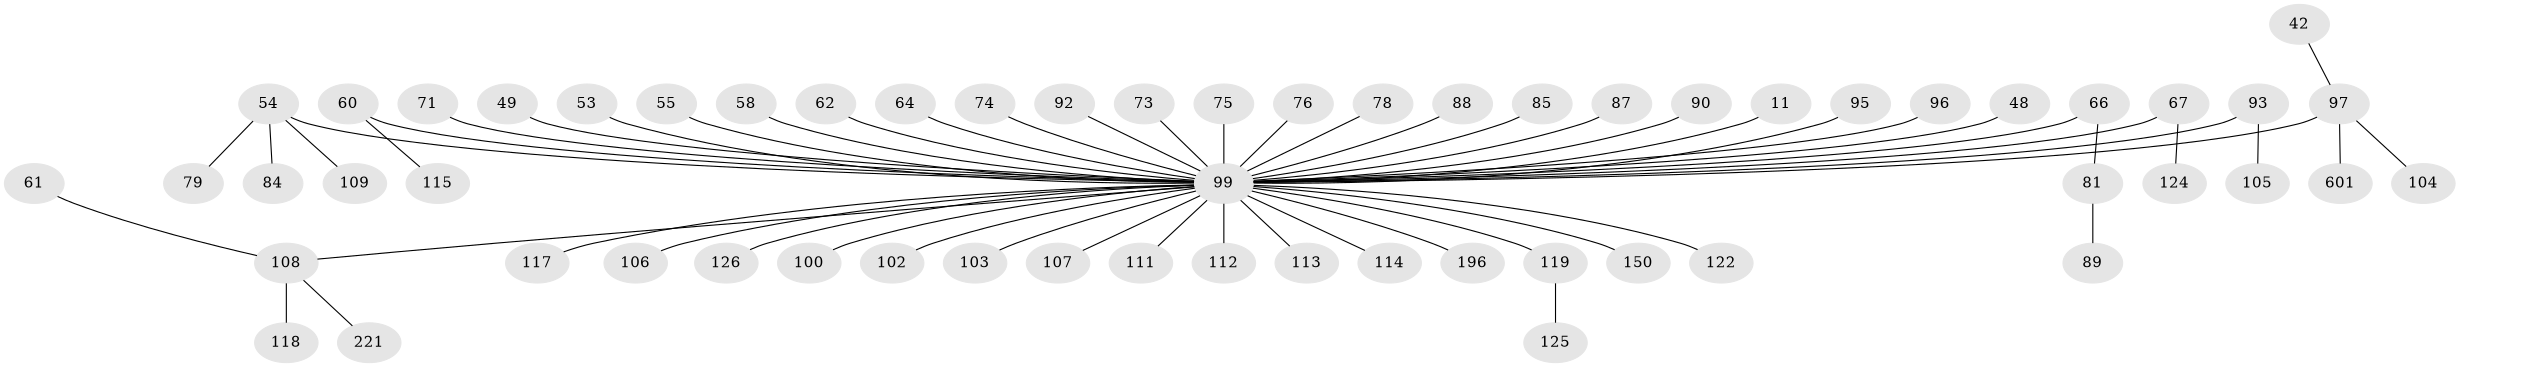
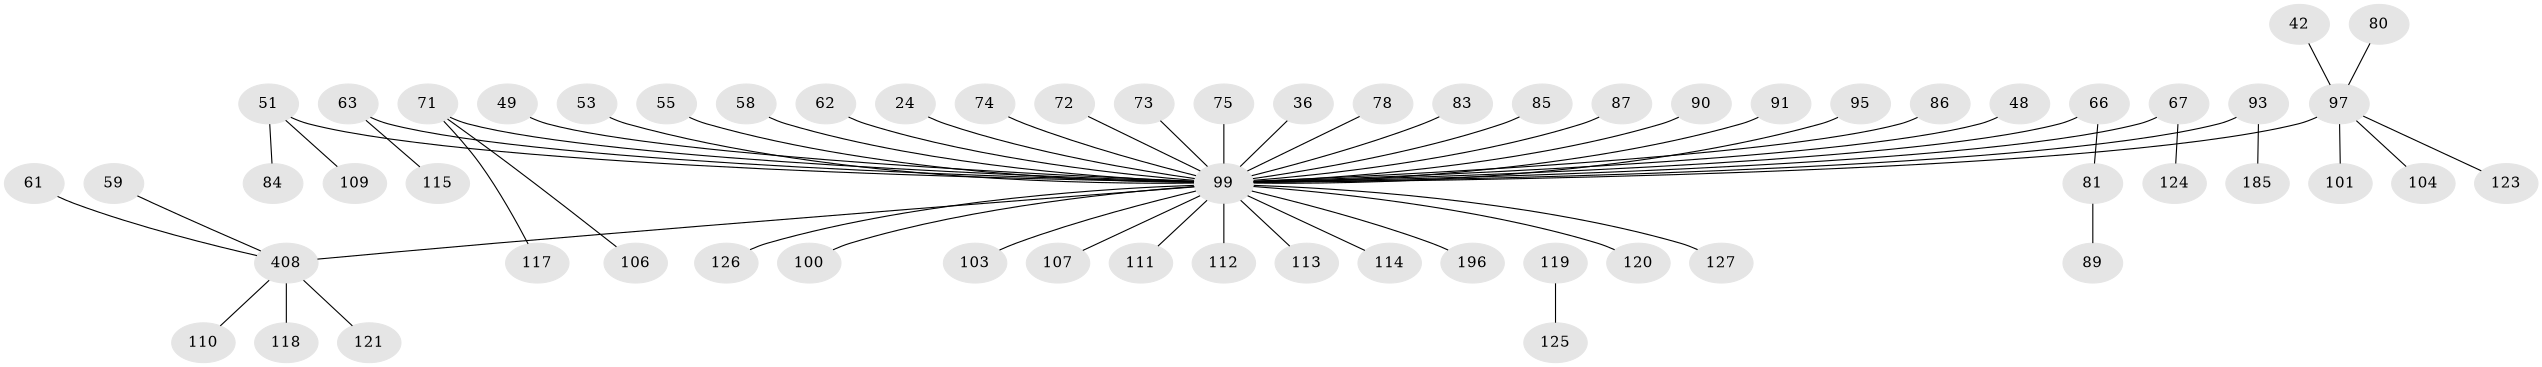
none -> (2379, 24)
(269, 104) -> (269, 104)
(348, 104) -> (348, 104)
(905, 104) -> (905, 104)
(1065, 104) -> (1065, 104)
(1303, 104) -> (1303, 104)
(1463, 104) -> (1463, 104)
(1781, 104) -> (1781, 104)
(1940, 104) -> (1940, 104)
none -> (114, 184)
(193, 184) -> none
(2258, 184) -> (2258, 184)
(2340, 184) -> (2340, 184)
none -> (2506, 184)
(925, 203) -> (533, 182)
(861, 204) -> (491, 179)
(1394, 212) -> none
(286, 263) -> (286, 263)
(892, 263) -> none
(1638, 263) -> (1638, 263)
(1721, 263) -> (1721, 263)
none -> (203, 343)
(369, 343) -> (369, 343)
